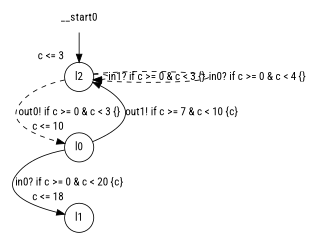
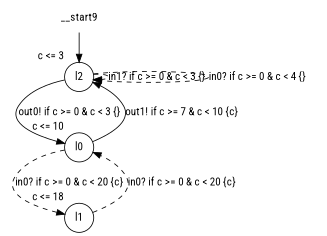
(79, 18) -> (79, 18)
(17, 109) -> (17, 109)
(14, 179) -> (14, 179)
none -> (127, 187)
